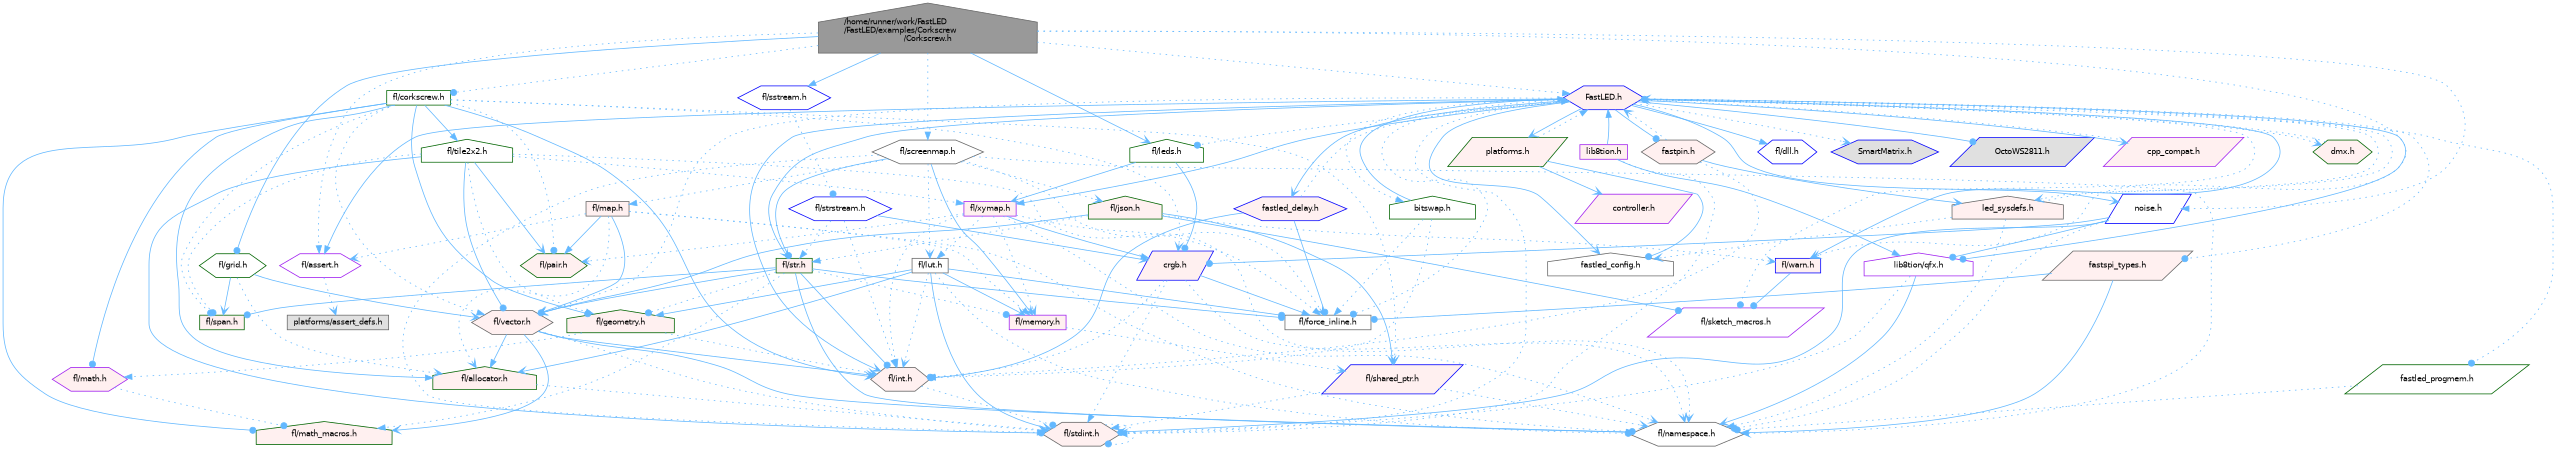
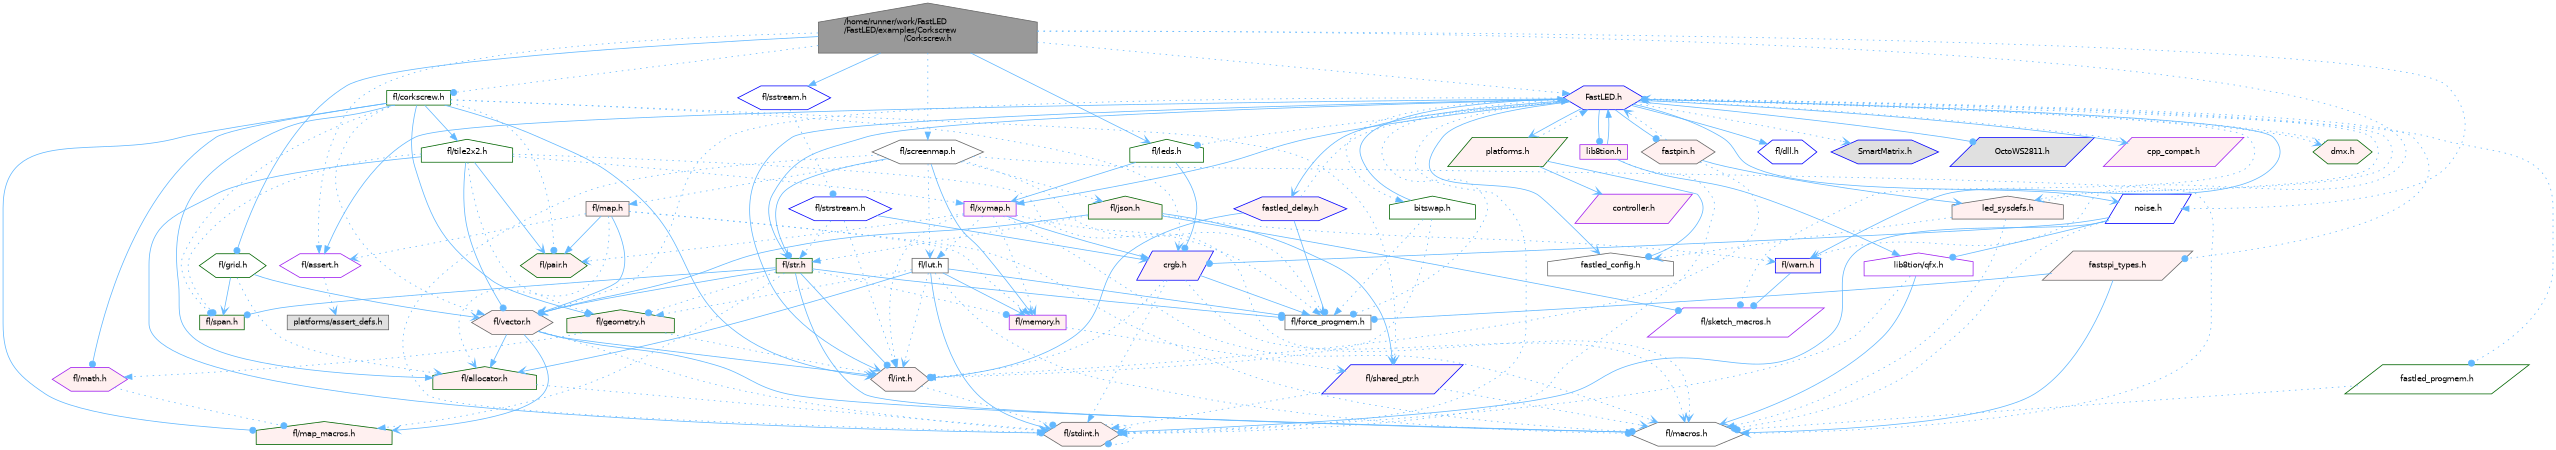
(2332, 195) -> (1599, 124)
(788, 292) -> (788, 292)
(1328, 322) -> (1328, 322)
(324, 434) -> (324, 434)
(1687, 434) -> (1687, 434)
